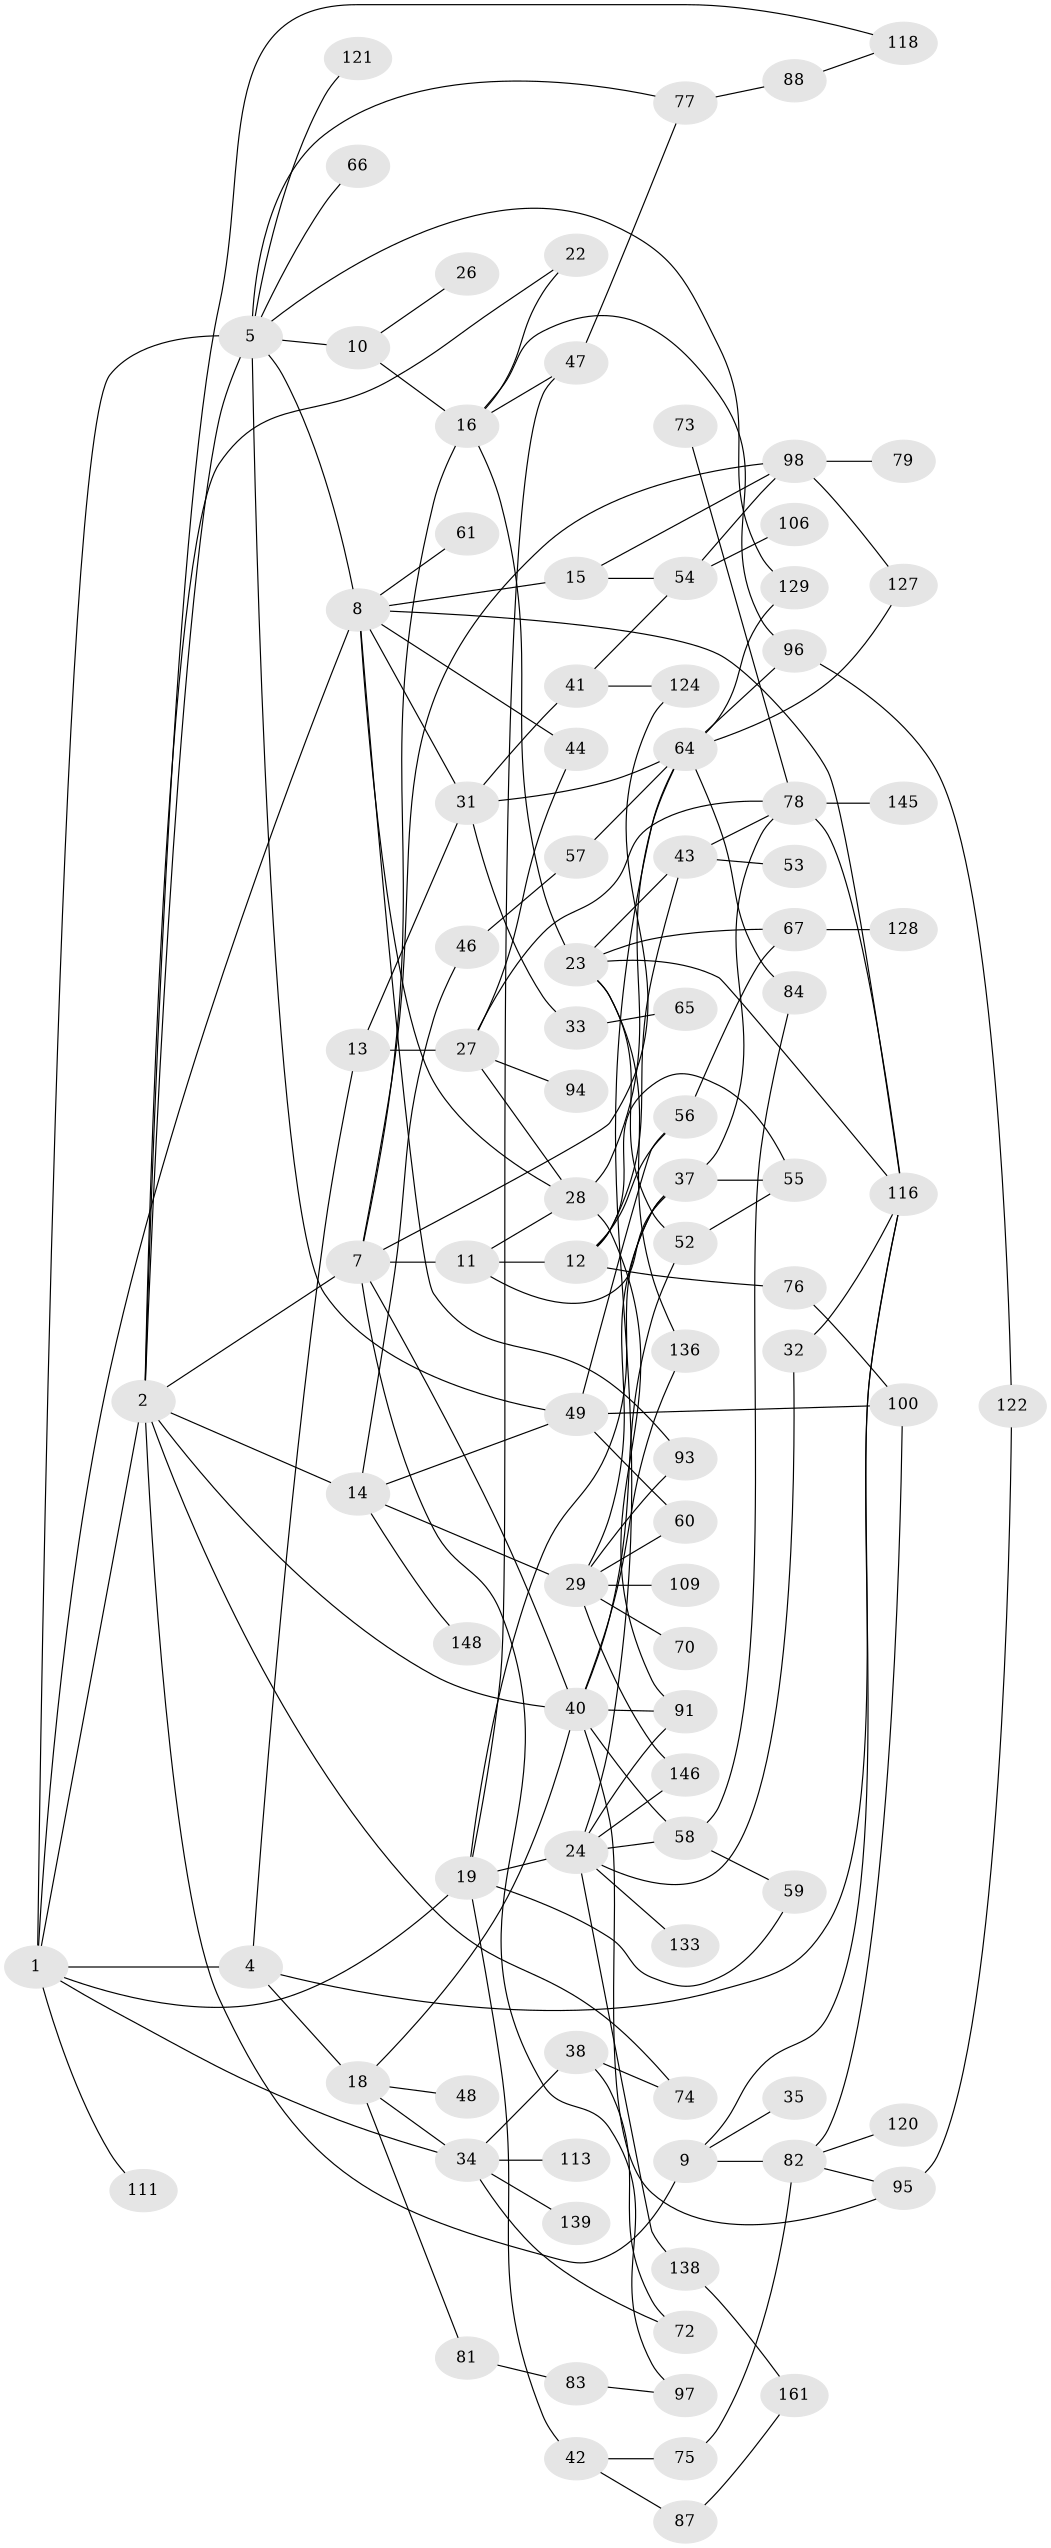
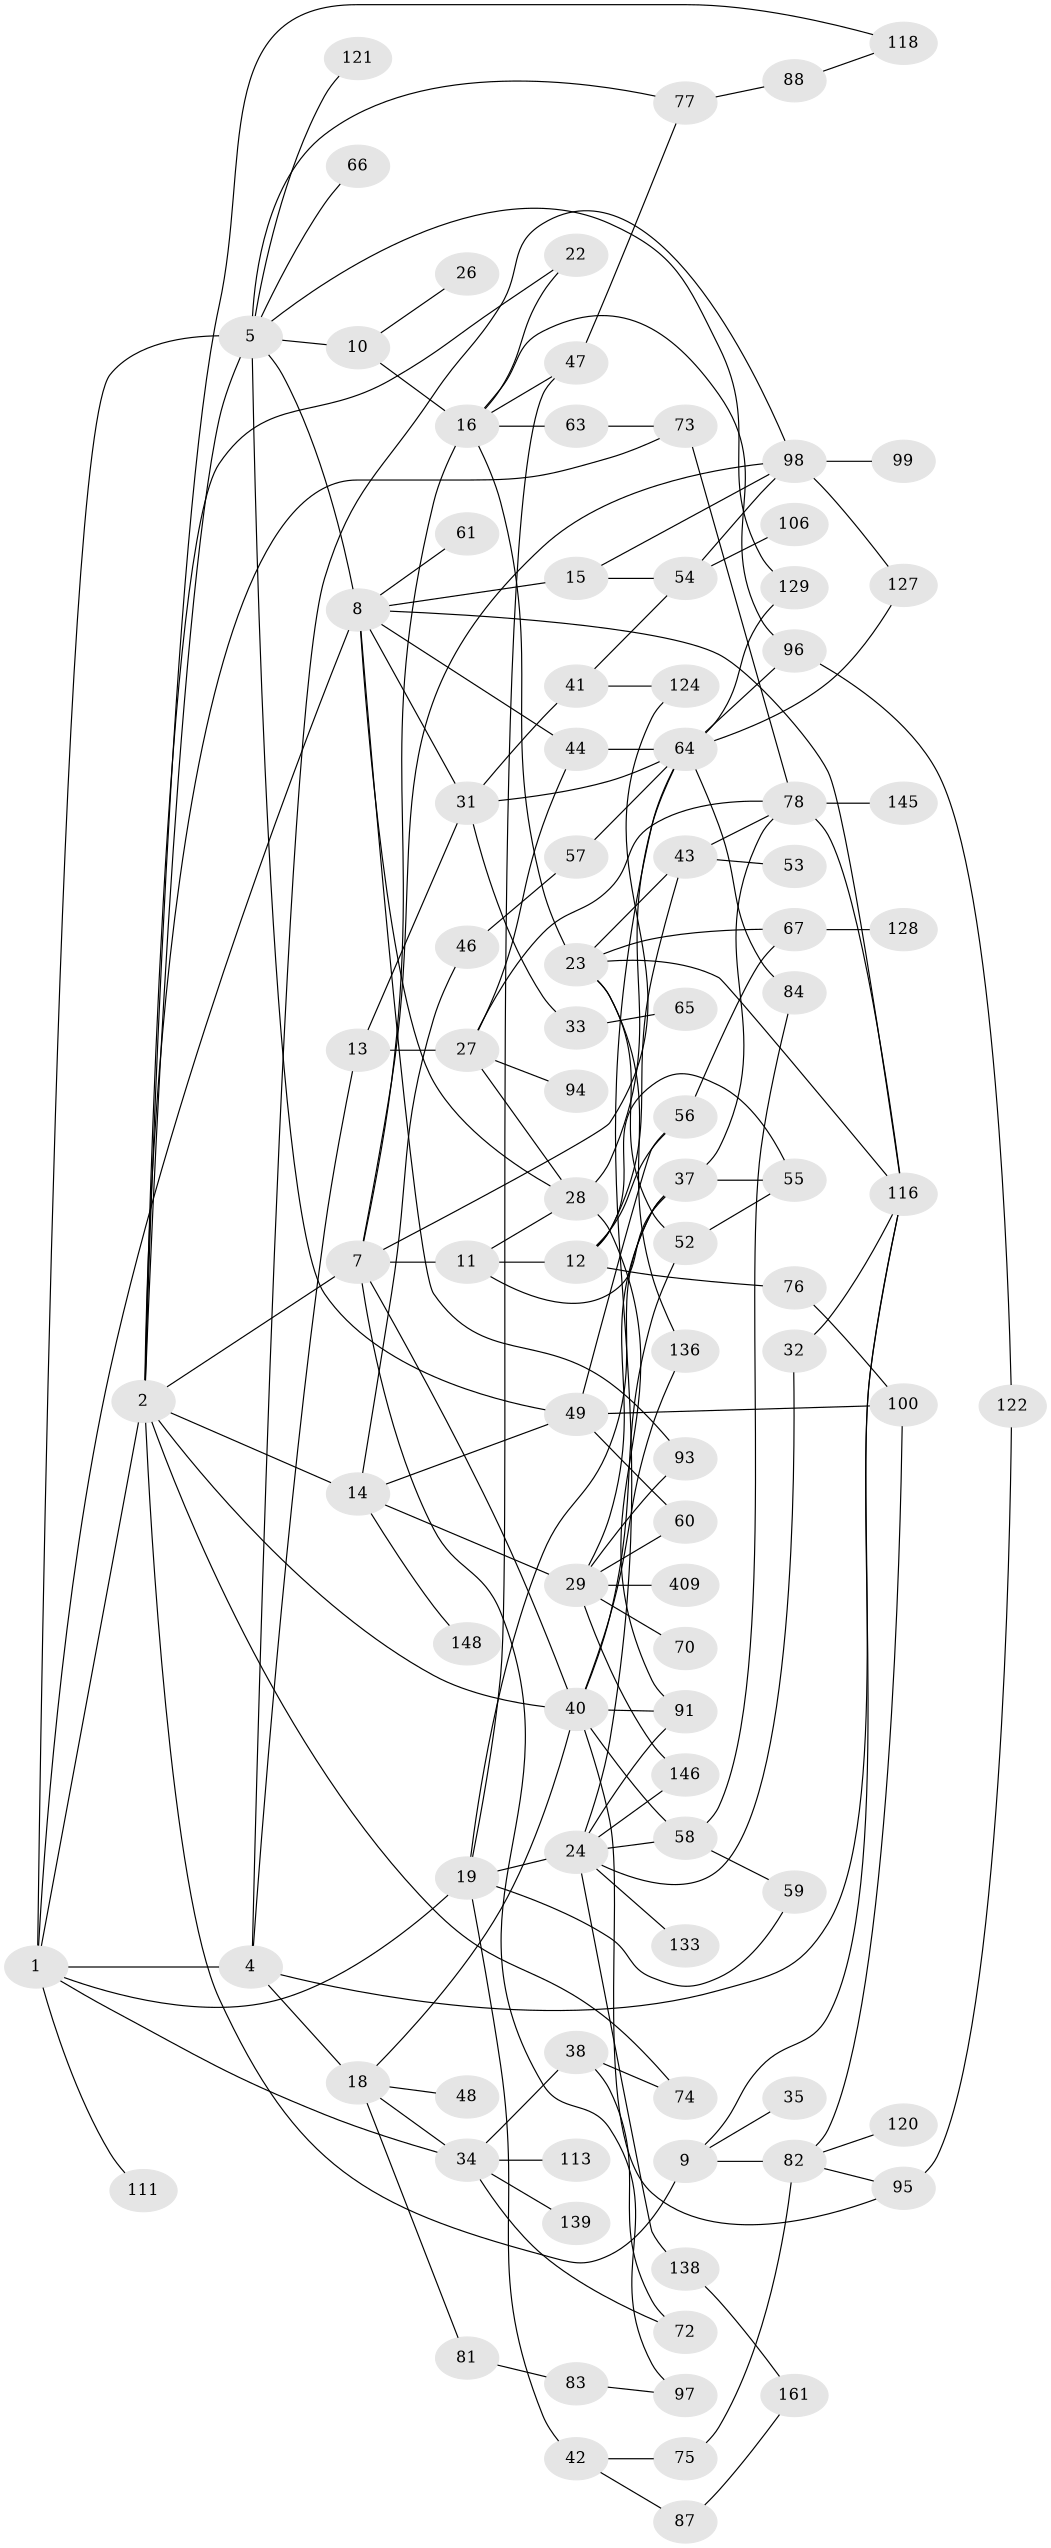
none -> (576, 426)
(904, 461) -> (904, 461)
none -> (203, 749)
none -> (631, 749)
none -> (294, 870)
(685, 1585) -> (685, 1585)
